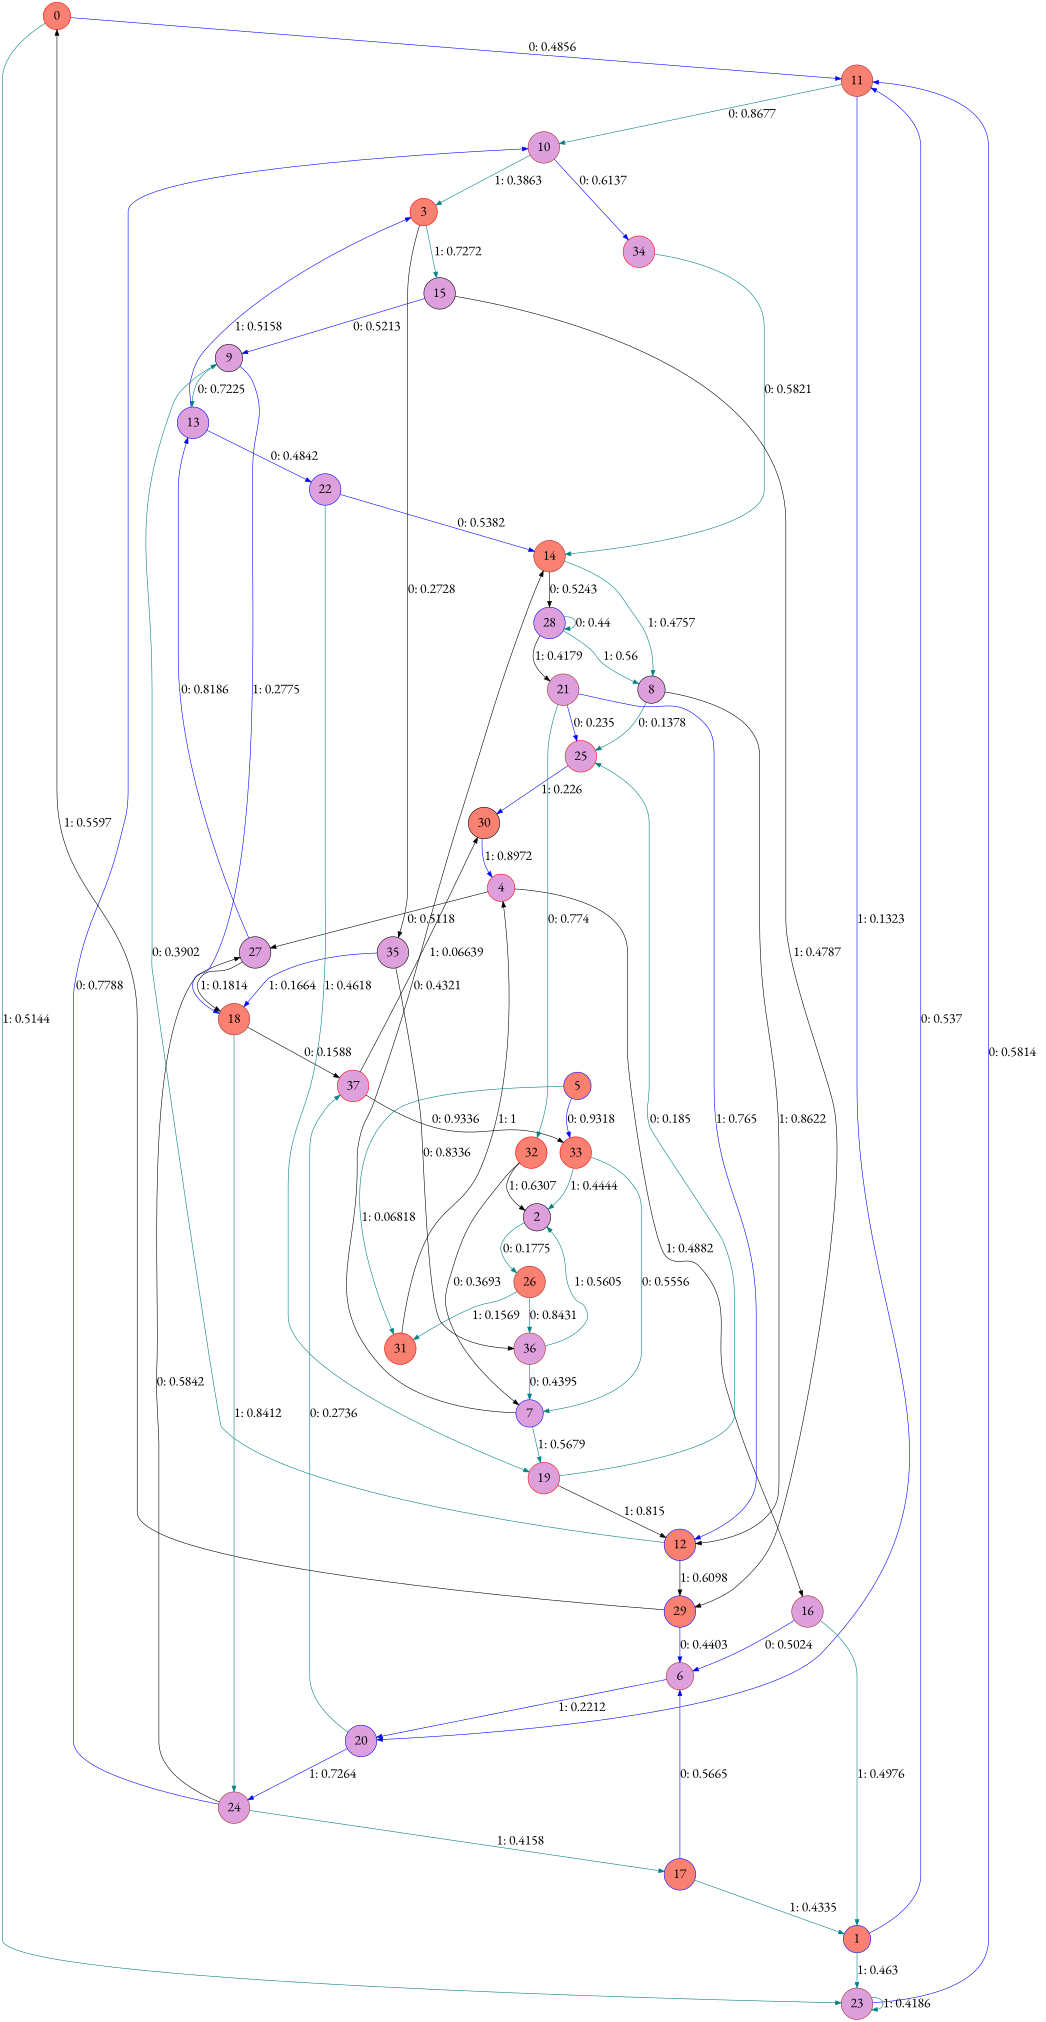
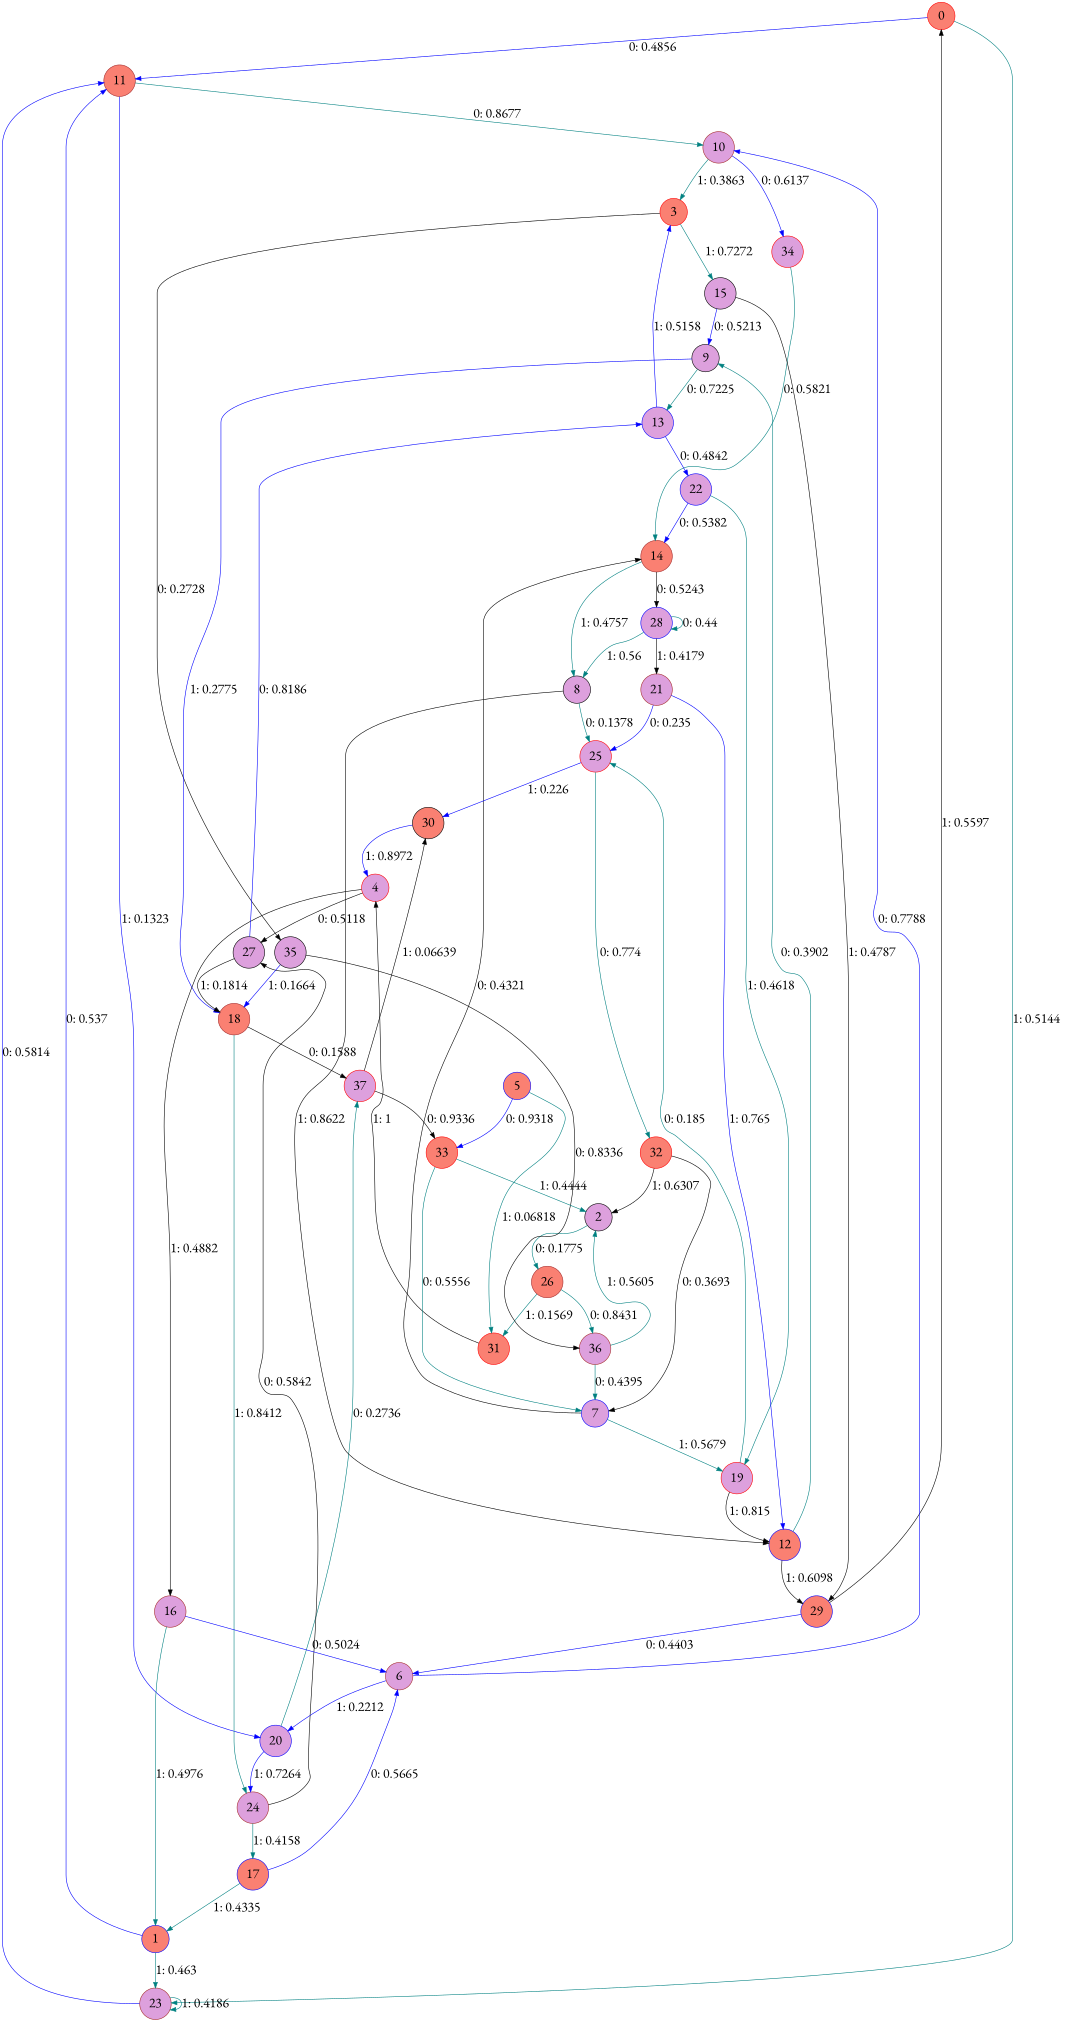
(115, 859) -> (920, 1080)
(548, 918) -> (598, 956)
